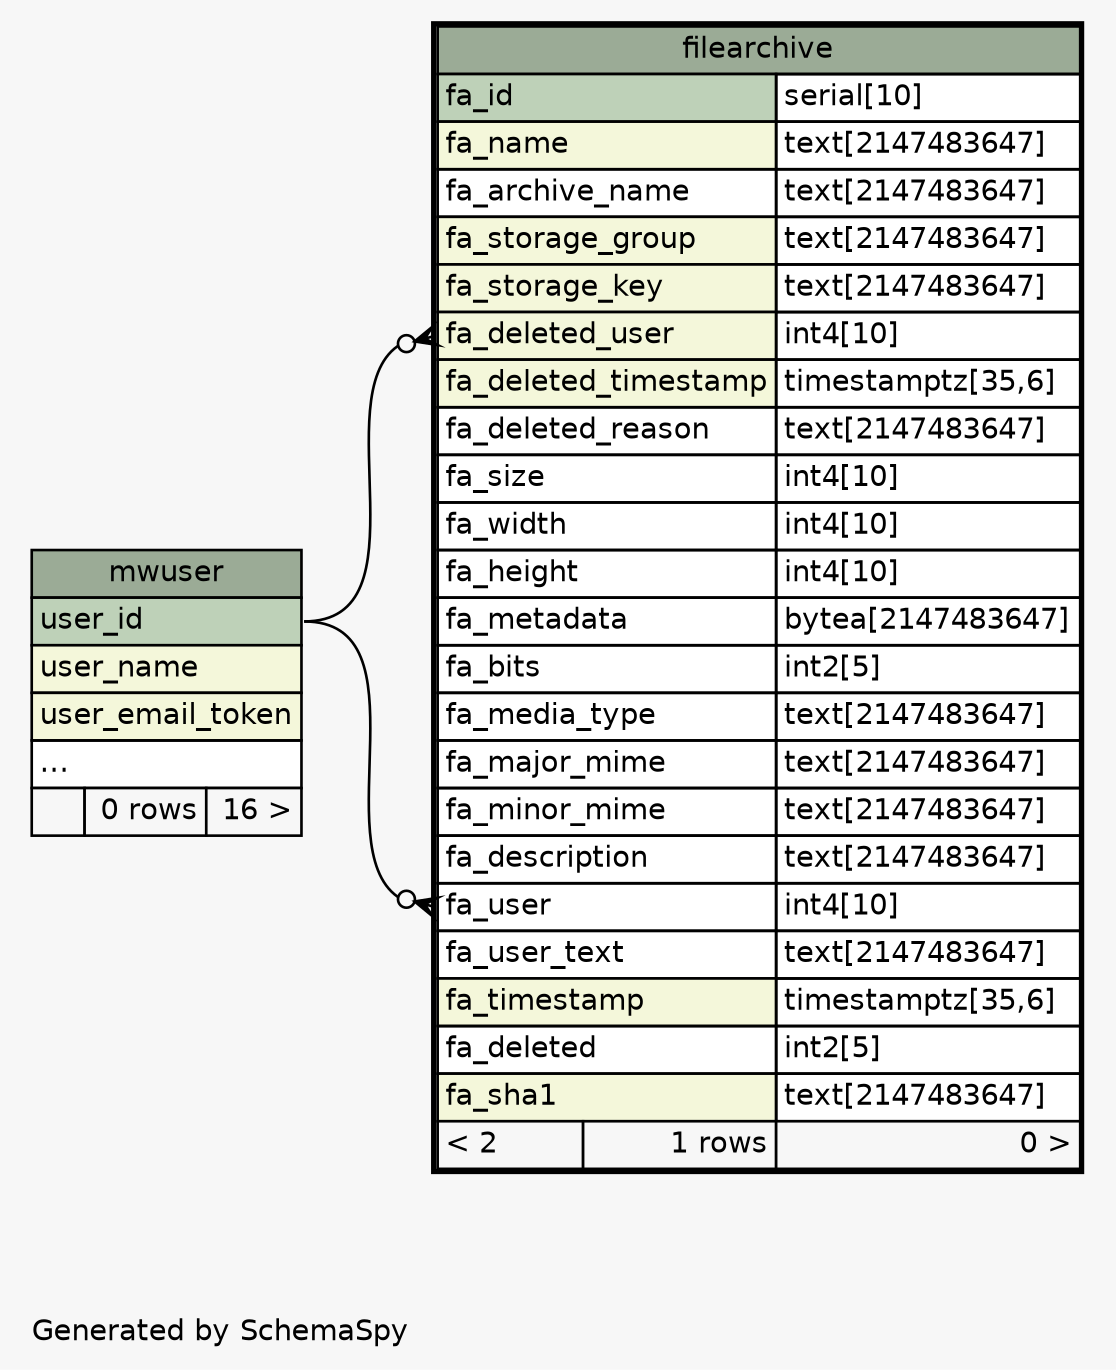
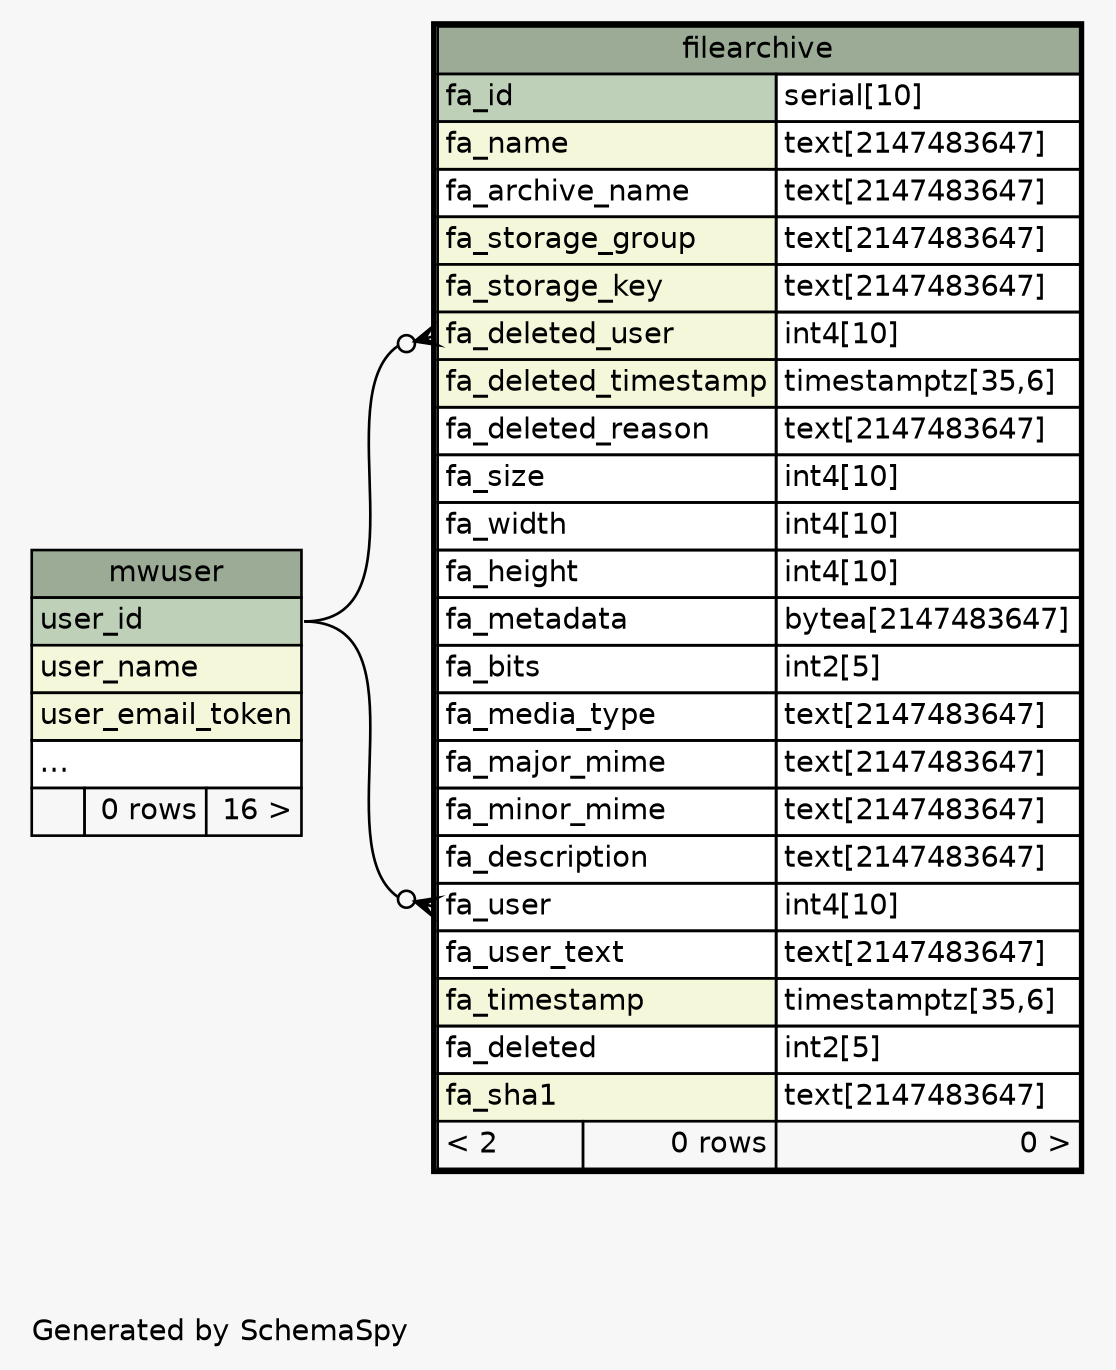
(719, 1144) -> (719, 1144)
